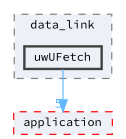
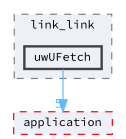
(63, 26) -> (63, 26)
